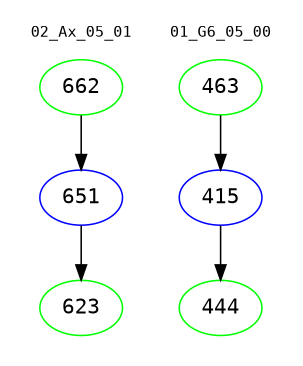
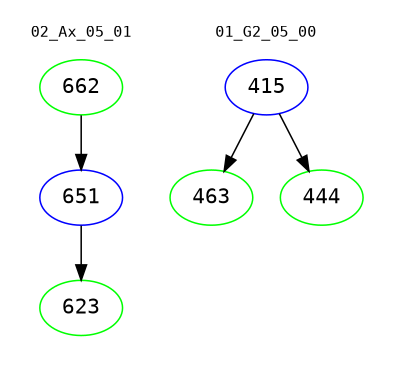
(221, 33) -> (267, 33)
(221, 135) -> (243, 136)
